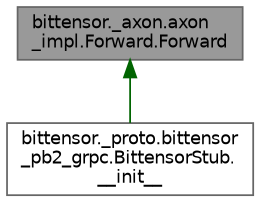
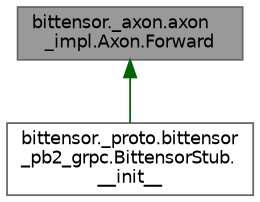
(130, 33) -> (130, 33)
